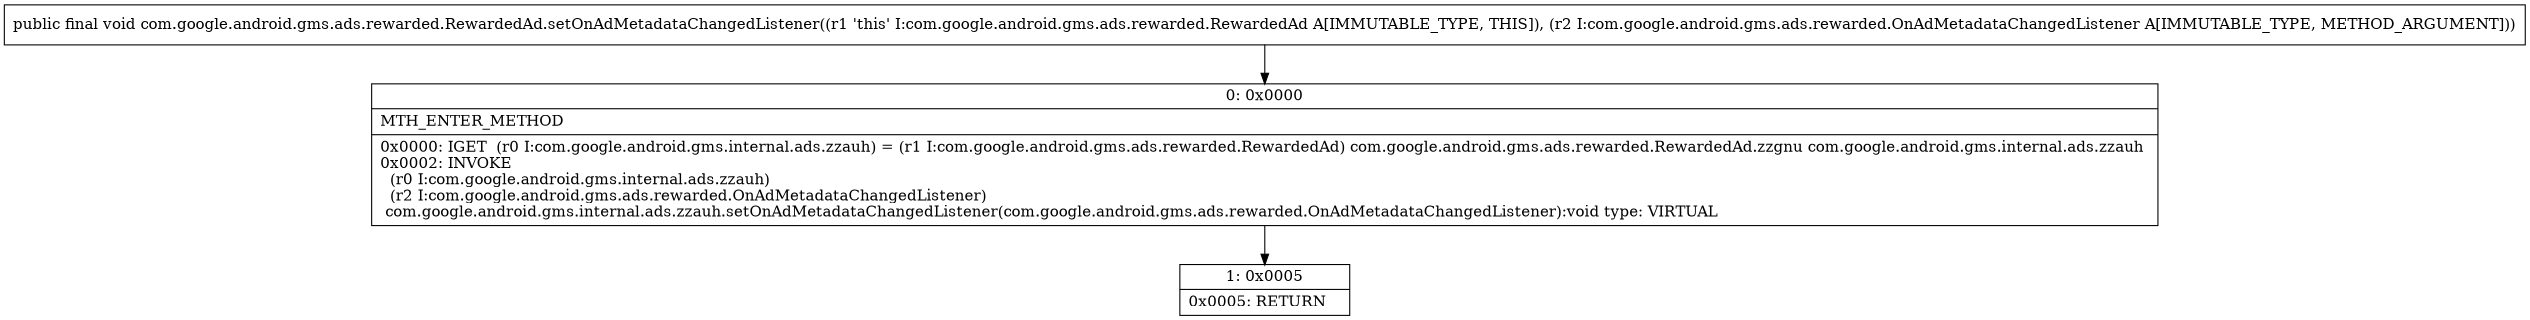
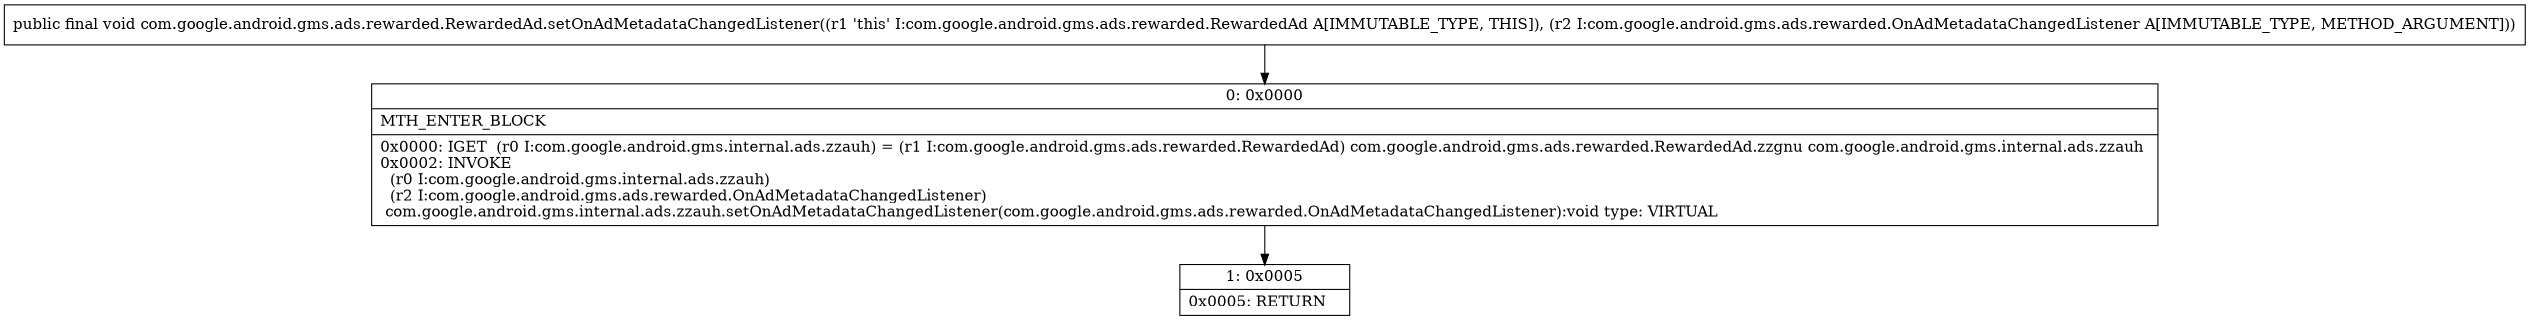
(472, 121) -> (464, 121)
